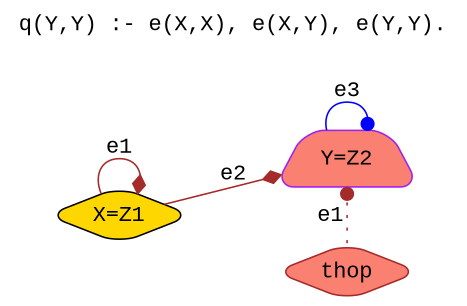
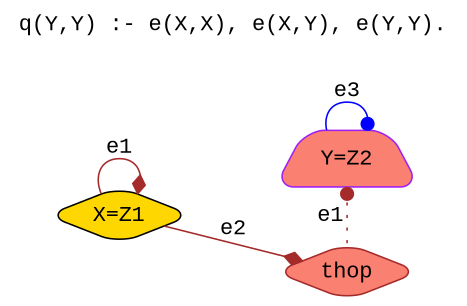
(213, 192) -> (224, 241)
